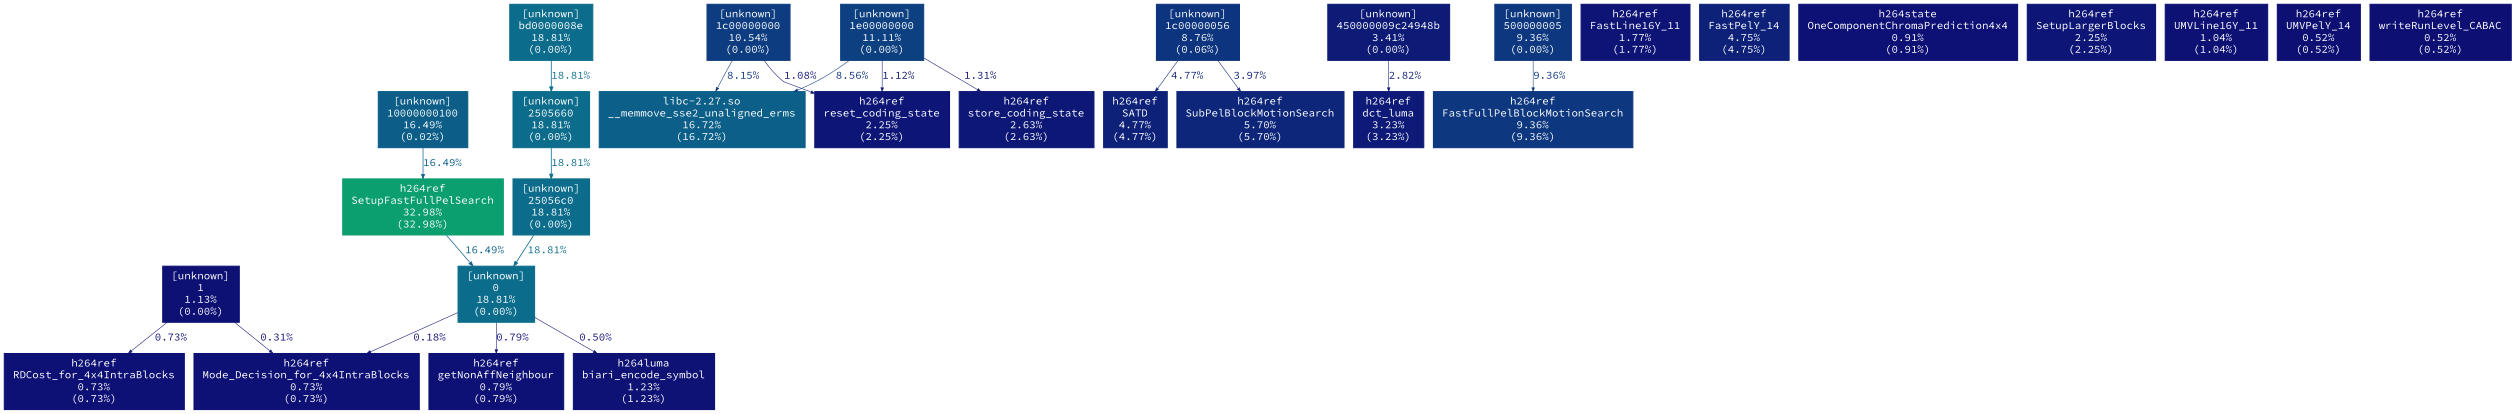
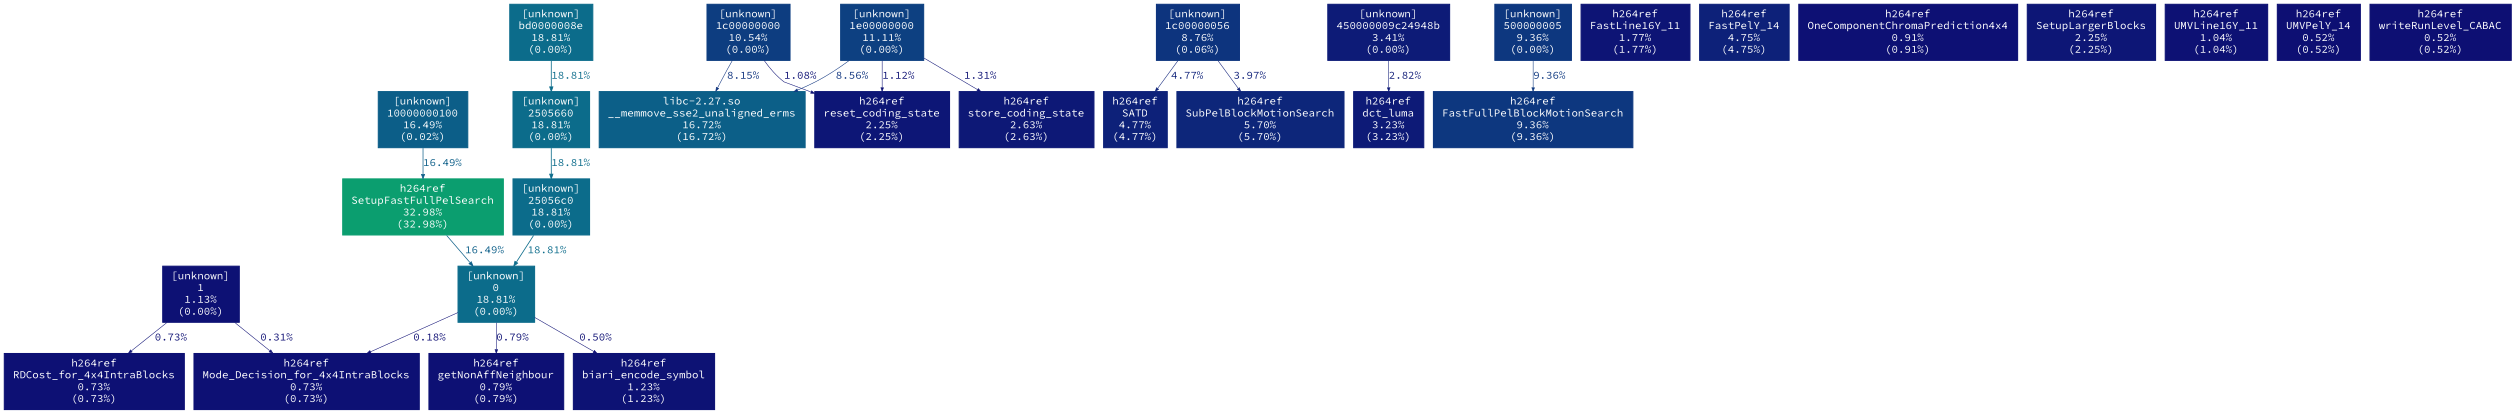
(1908, 32) -> (1908, 32)
(644, 382) -> (644, 382)
